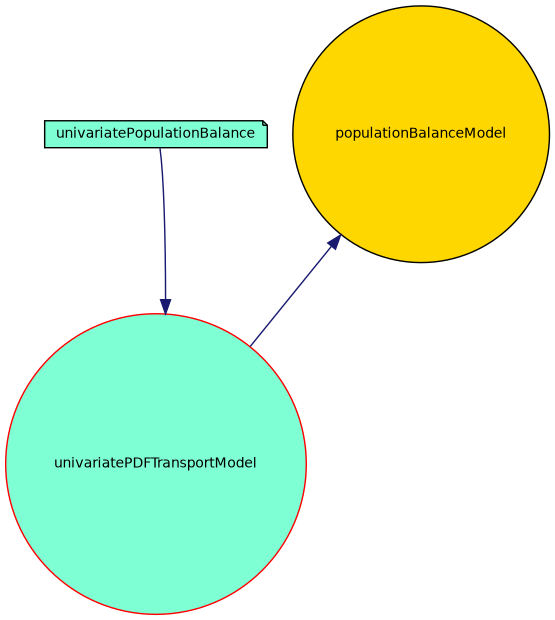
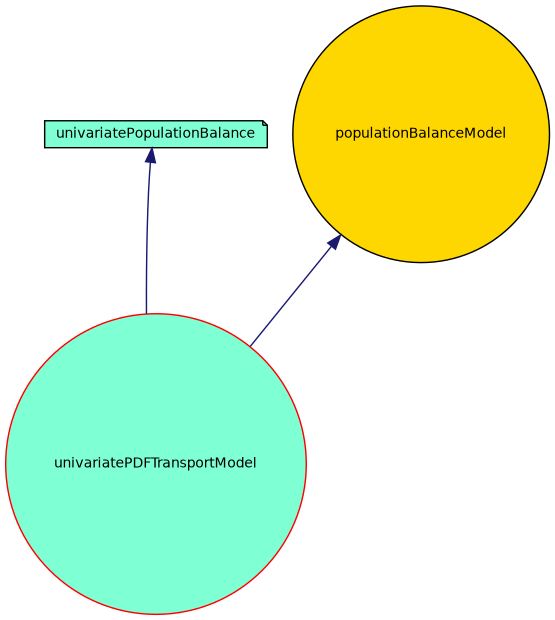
(165, 224) -> (147, 238)
